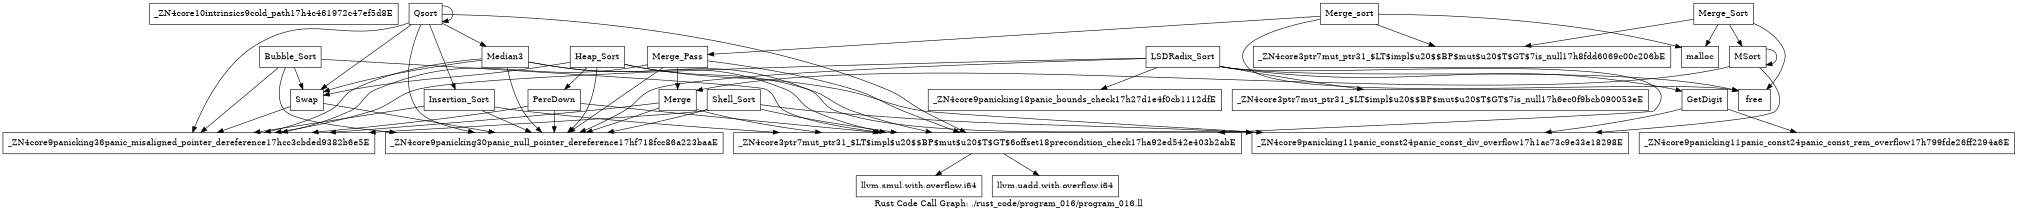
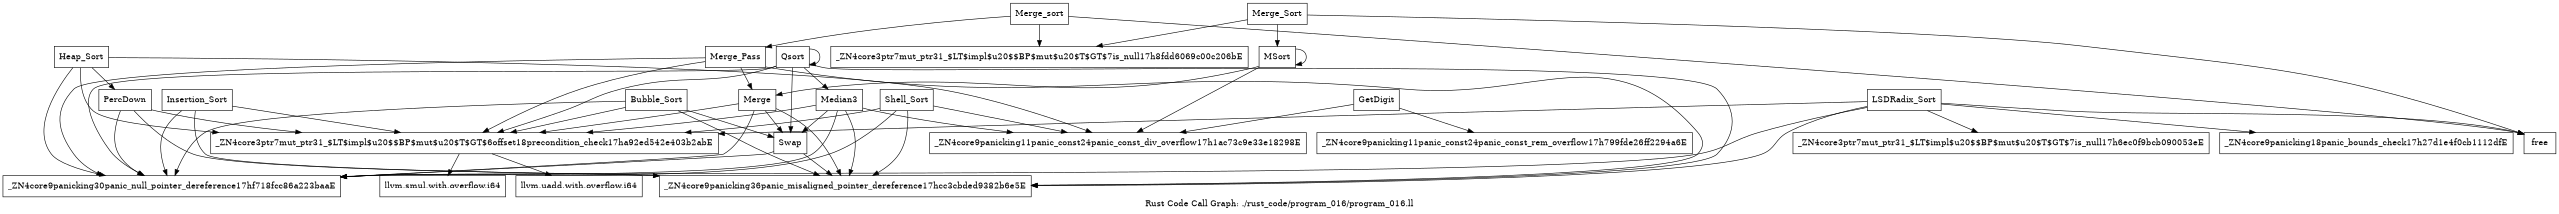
(274, 14) -> none
(441, 54) -> none
(1700, 57) -> none
(456, 77) -> (772, 119)
(1357, 77) -> none
